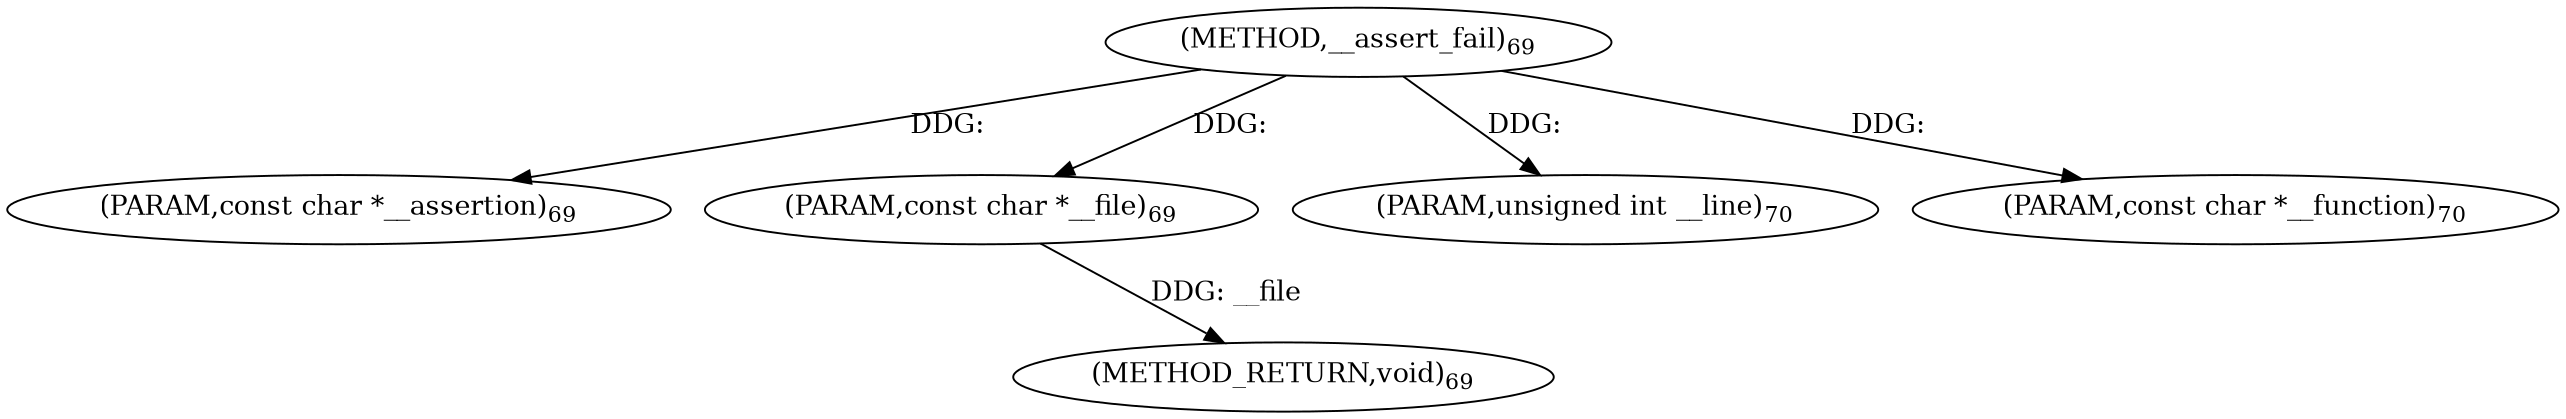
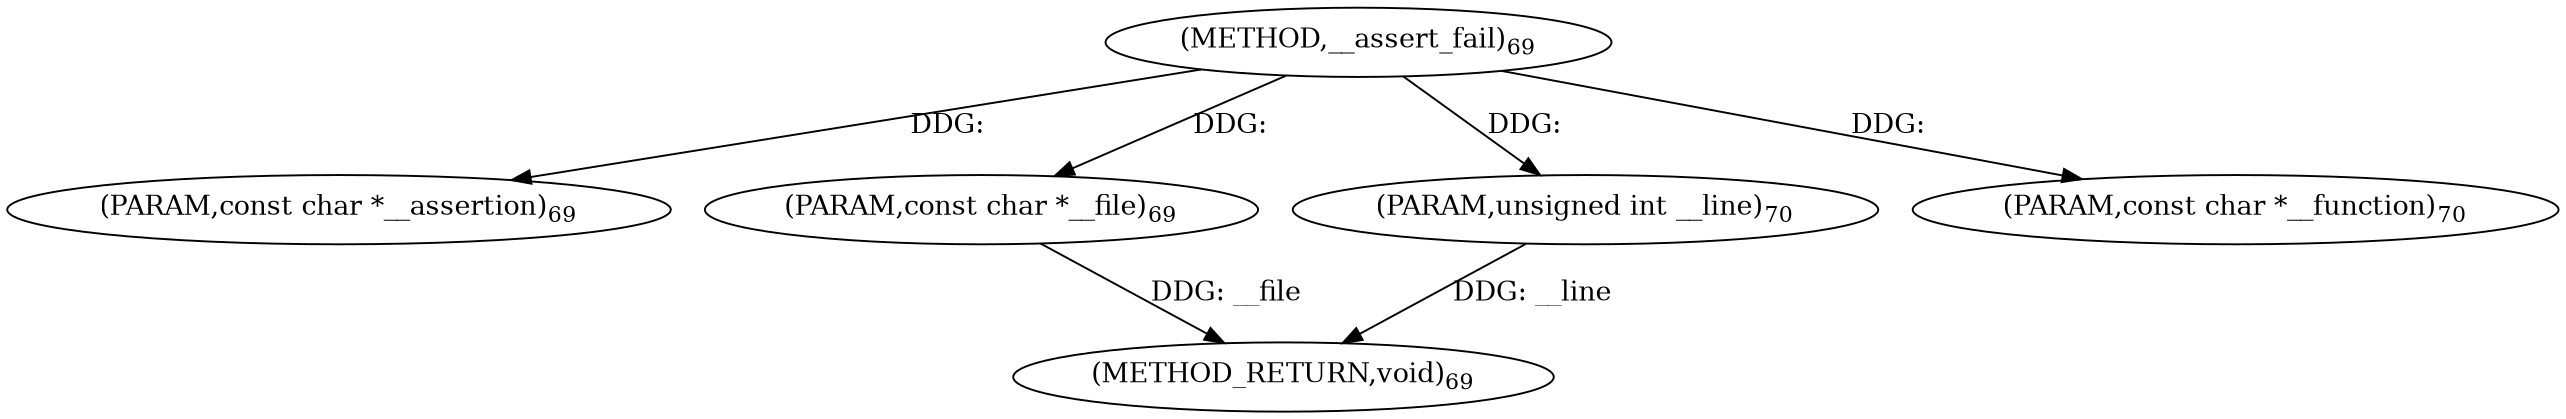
none -> (1443, 289)
